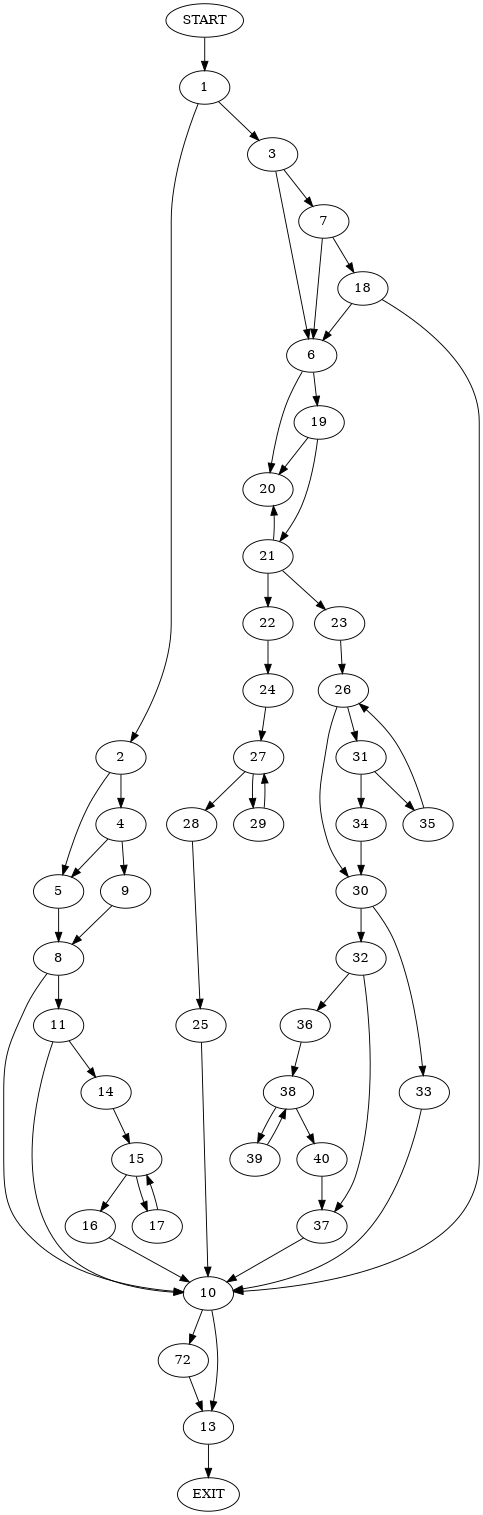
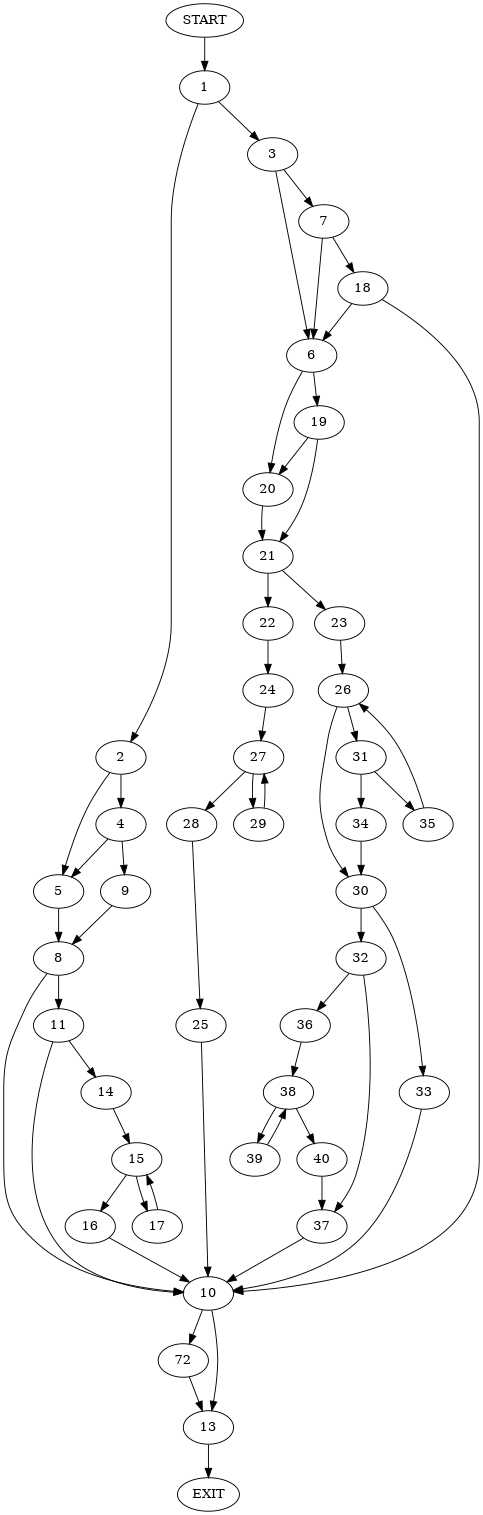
(274, 528) -> (262, 518)
